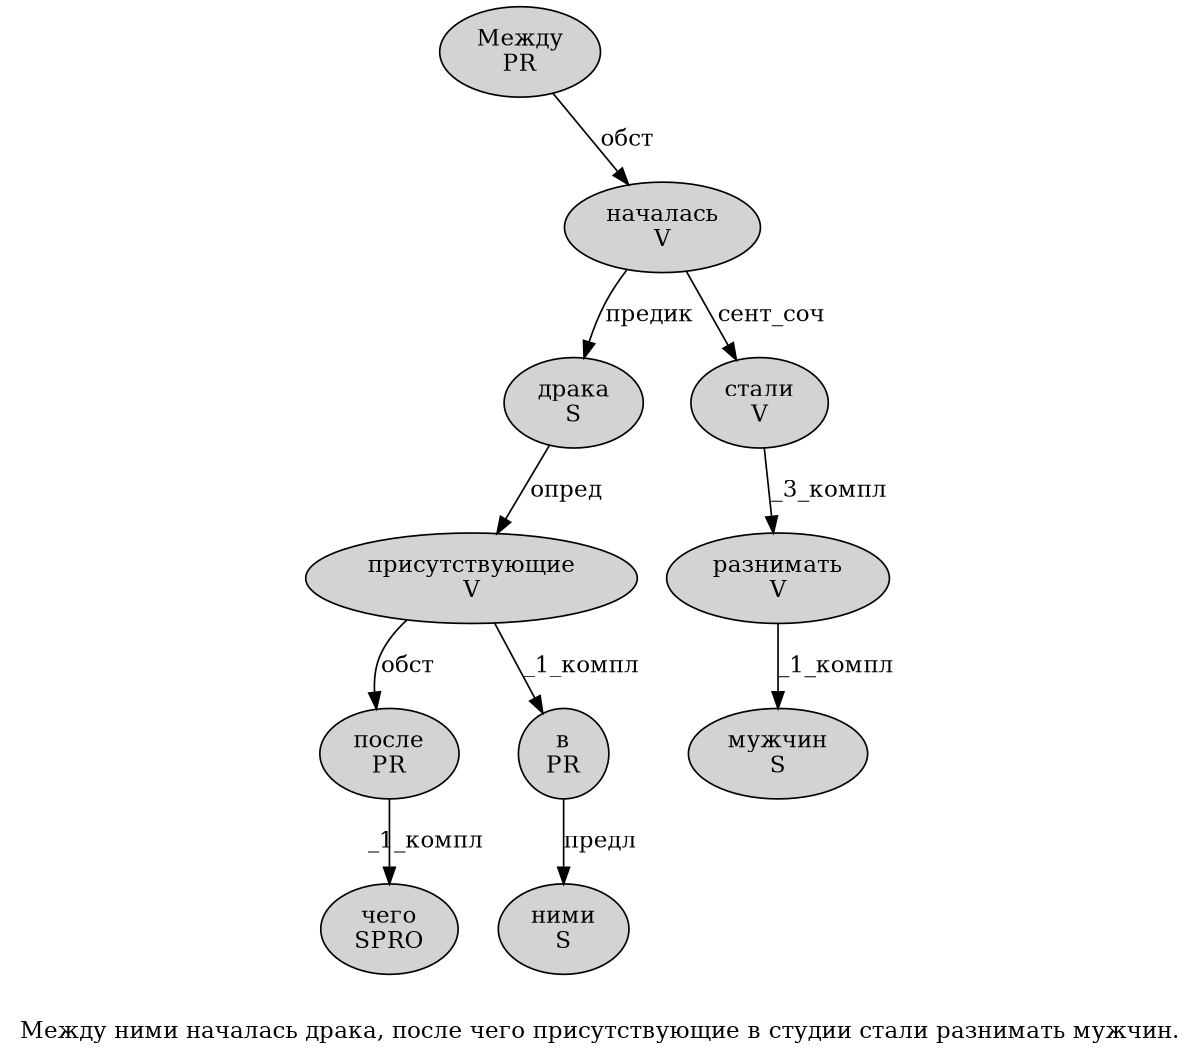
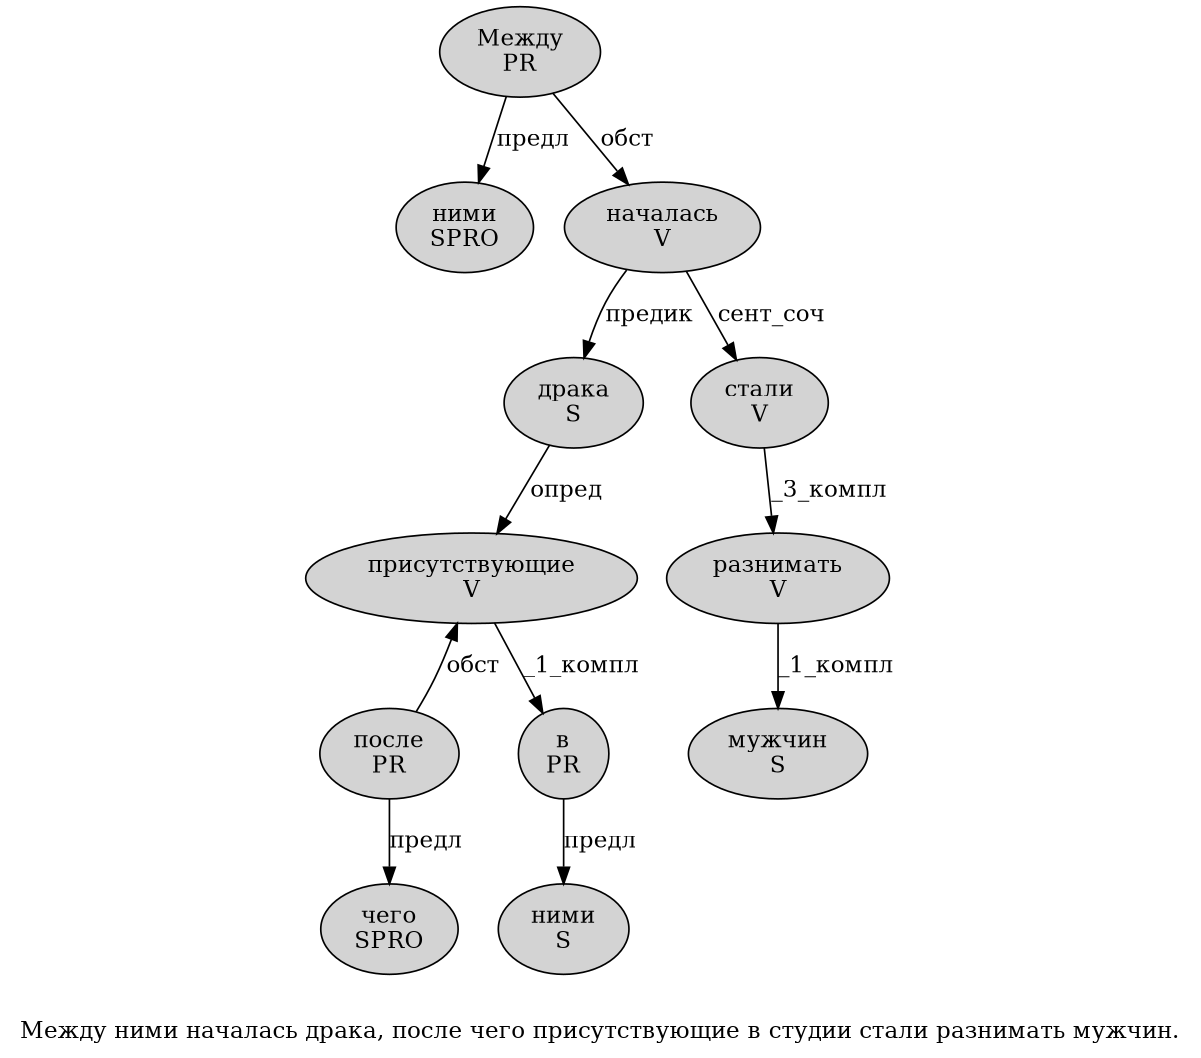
none -> (465, 227)
(382, 652) -> (436, 676)
(426, 841) -> (426, 841)
